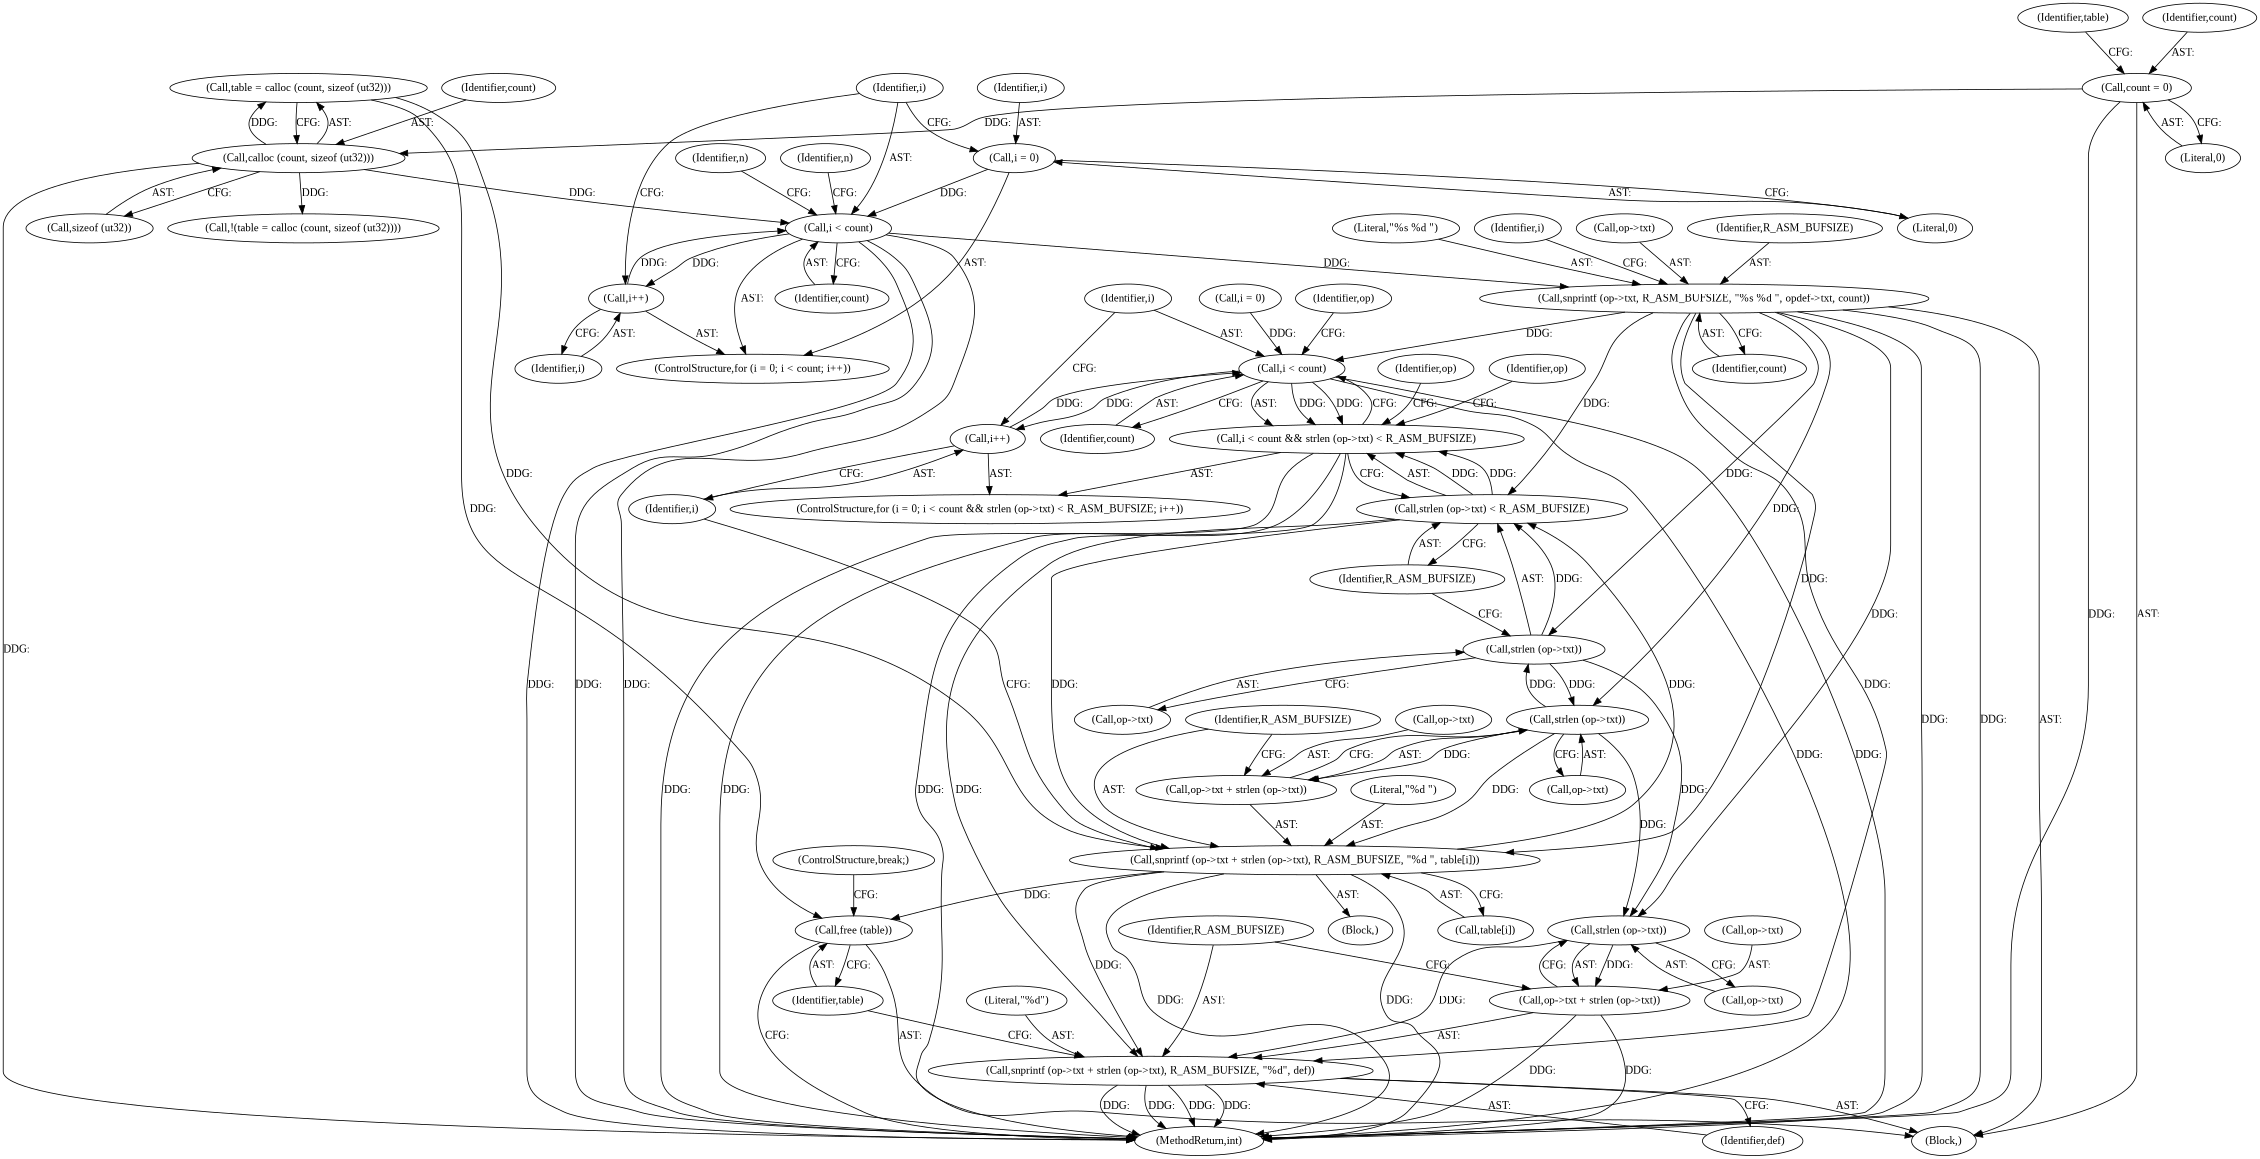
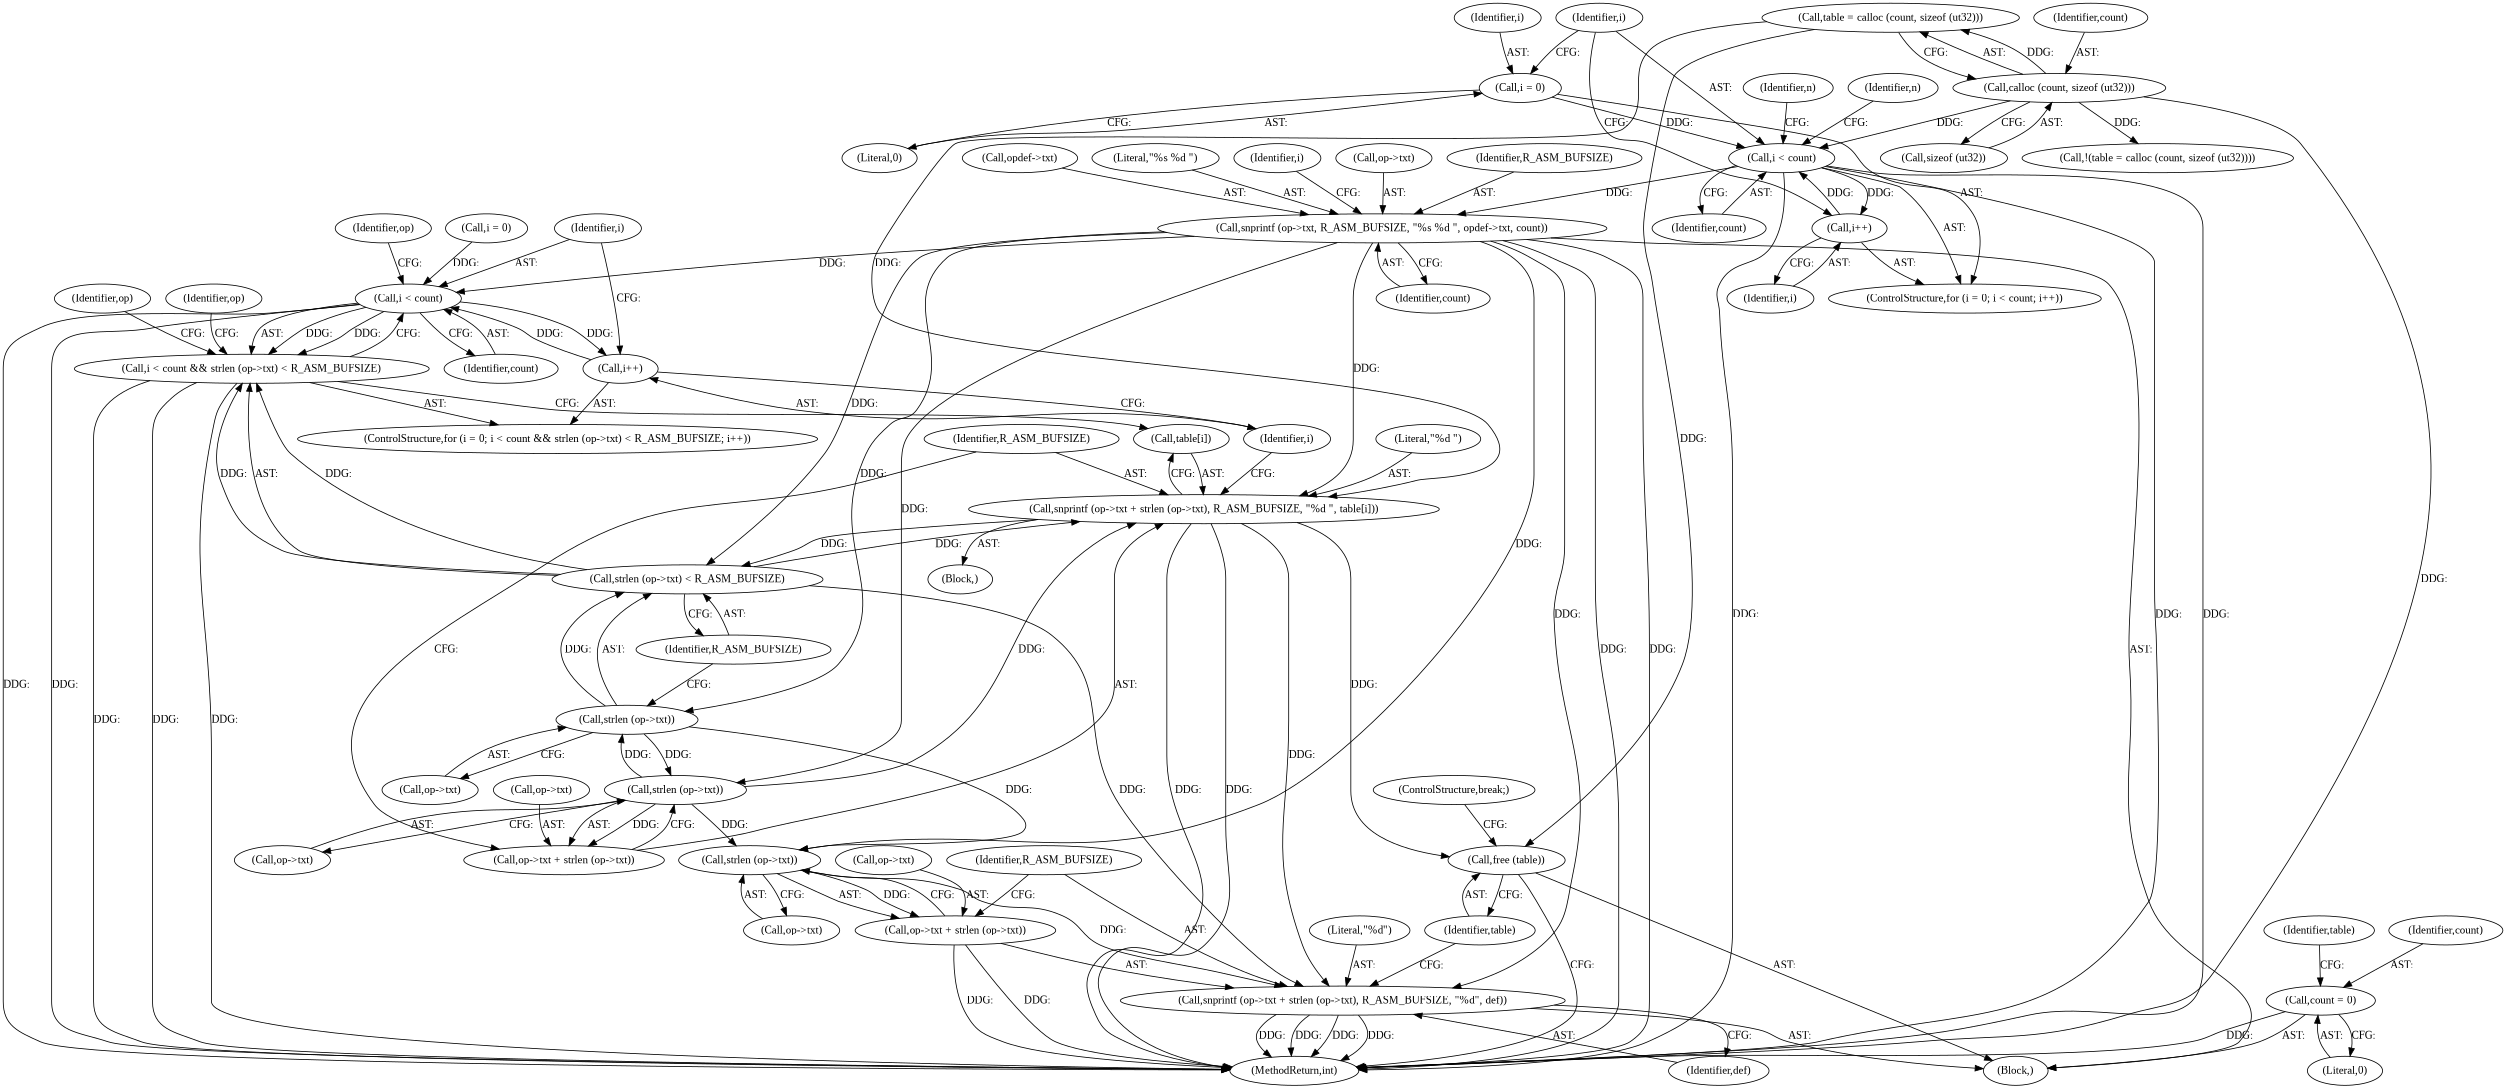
(1243, 101) -> none
none -> (1020, 158)
(1366, 484) -> (738, 414)
